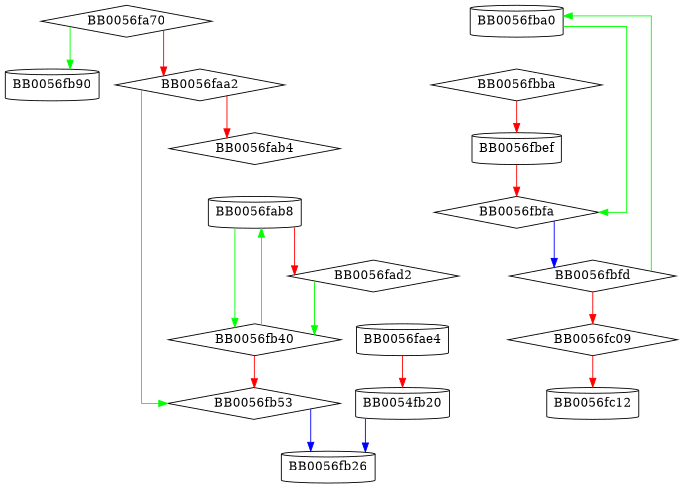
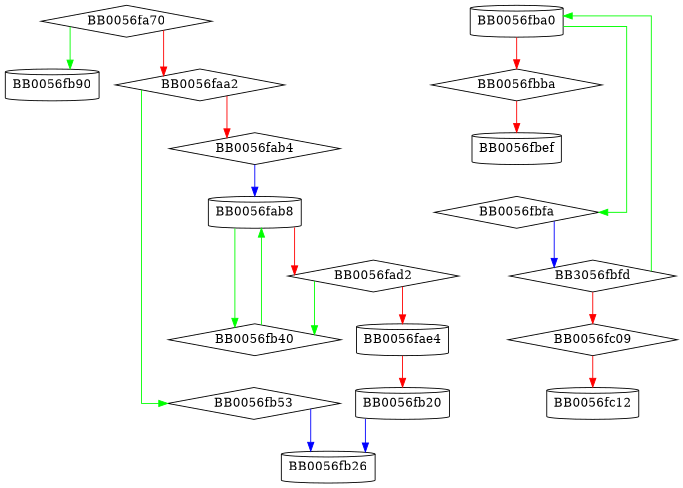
none -> (517, 49)
none -> (255, 176)
(517, 176) -> none
(593, 276) -> (593, 276)
none -> (403, 301)
(254, 367) -> none
(403, 403) -> (403, 403)
